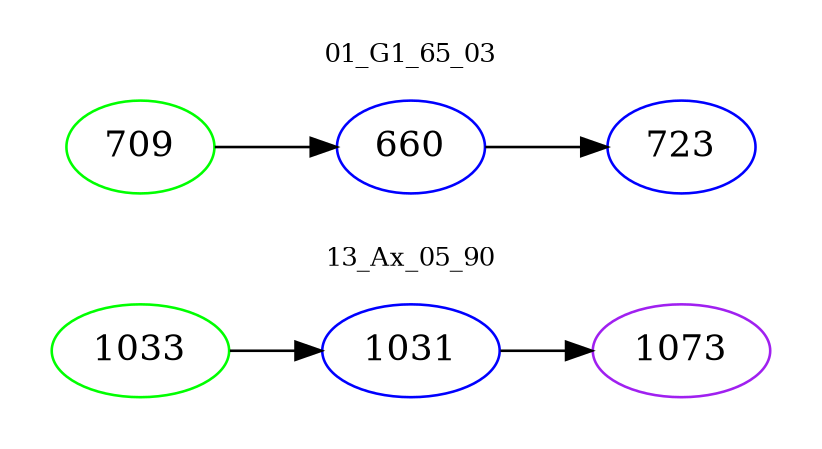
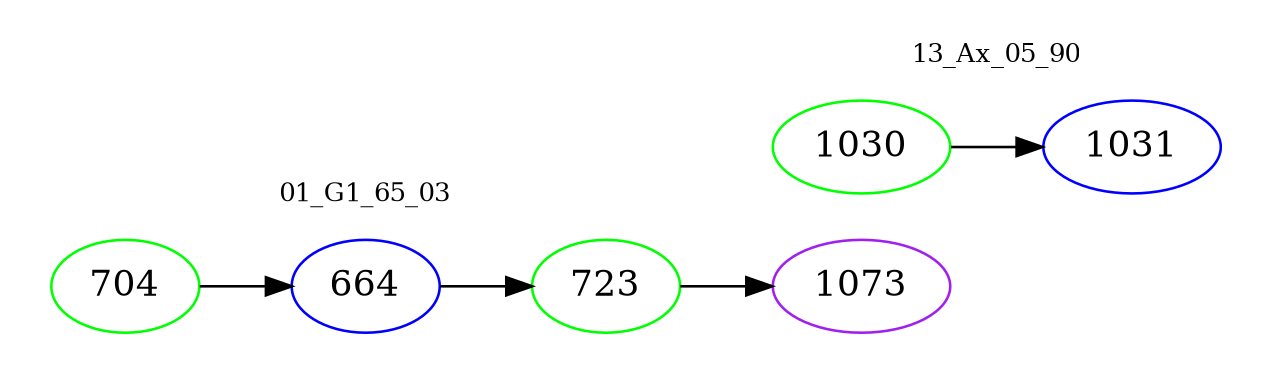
(140, 147) -> (125, 286)
(411, 147) -> (366, 286)
(681, 147) -> (606, 286)
(140, 351) -> (862, 147)
(533, 351) -> (717, 286)
